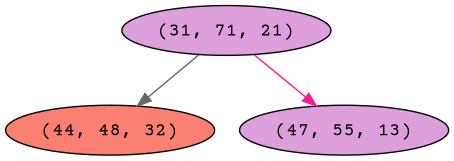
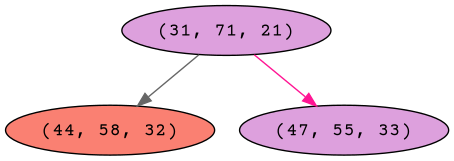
(110, 130) -> (110, 130)
(344, 130) -> (344, 130)
